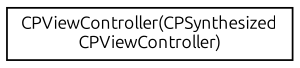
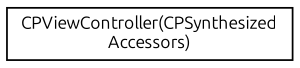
(150, 34) -> (150, 34)
